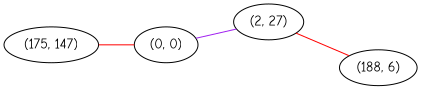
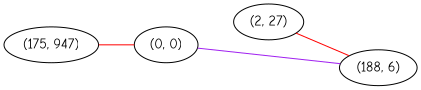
(216, 34) -> (269, 56)
(51, 45) -> (51, 45)
